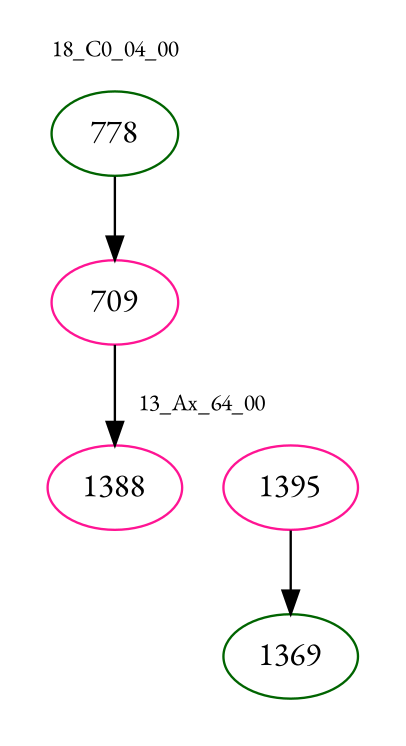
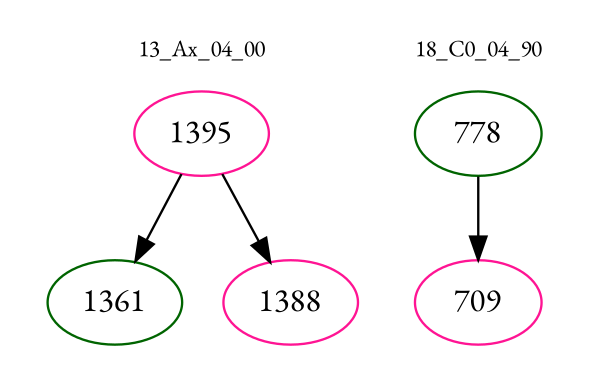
(116, 50) -> (479, 50)
(115, 396) -> (240, 208)
(203, 404) -> (203, 50)
(291, 656) -> (115, 302)
